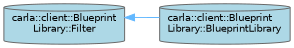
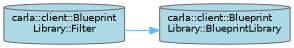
(147, 17) -> (137, 31)
